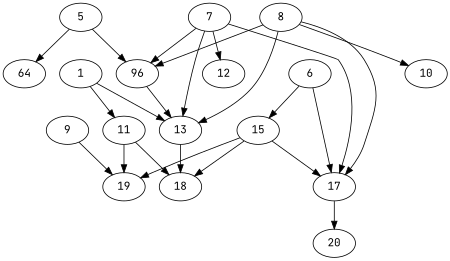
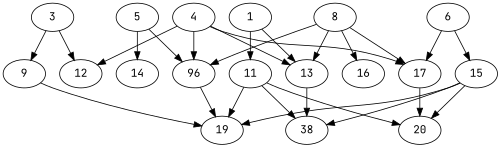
none -> (53, 17)
(210, 17) -> (194, 17)
(24, 74) -> (137, 74)
(426, 74) -> (363, 74)
(156, 99) -> (206, 98)
none -> (323, 103)
(293, 156) -> (451, 99)
(180, 187) -> (307, 130)
